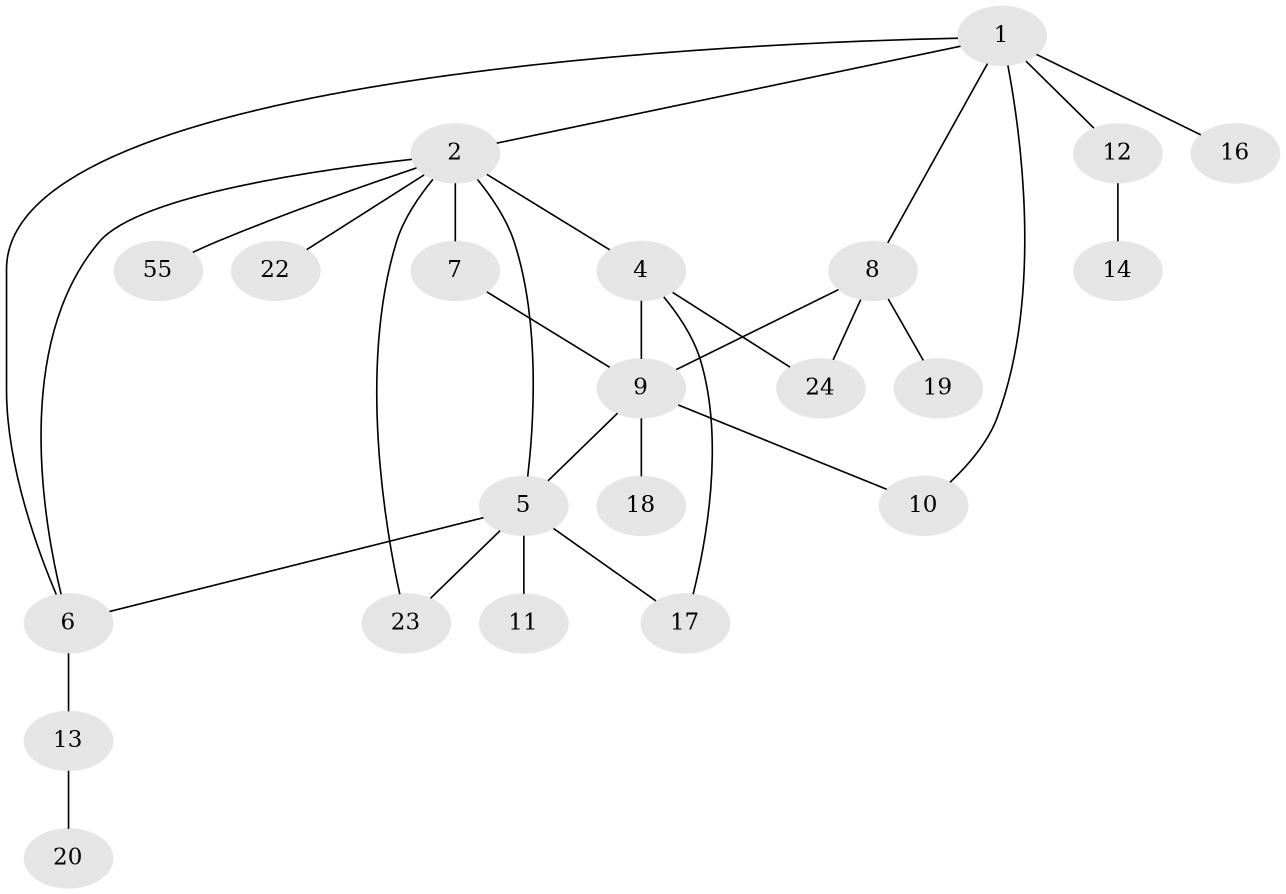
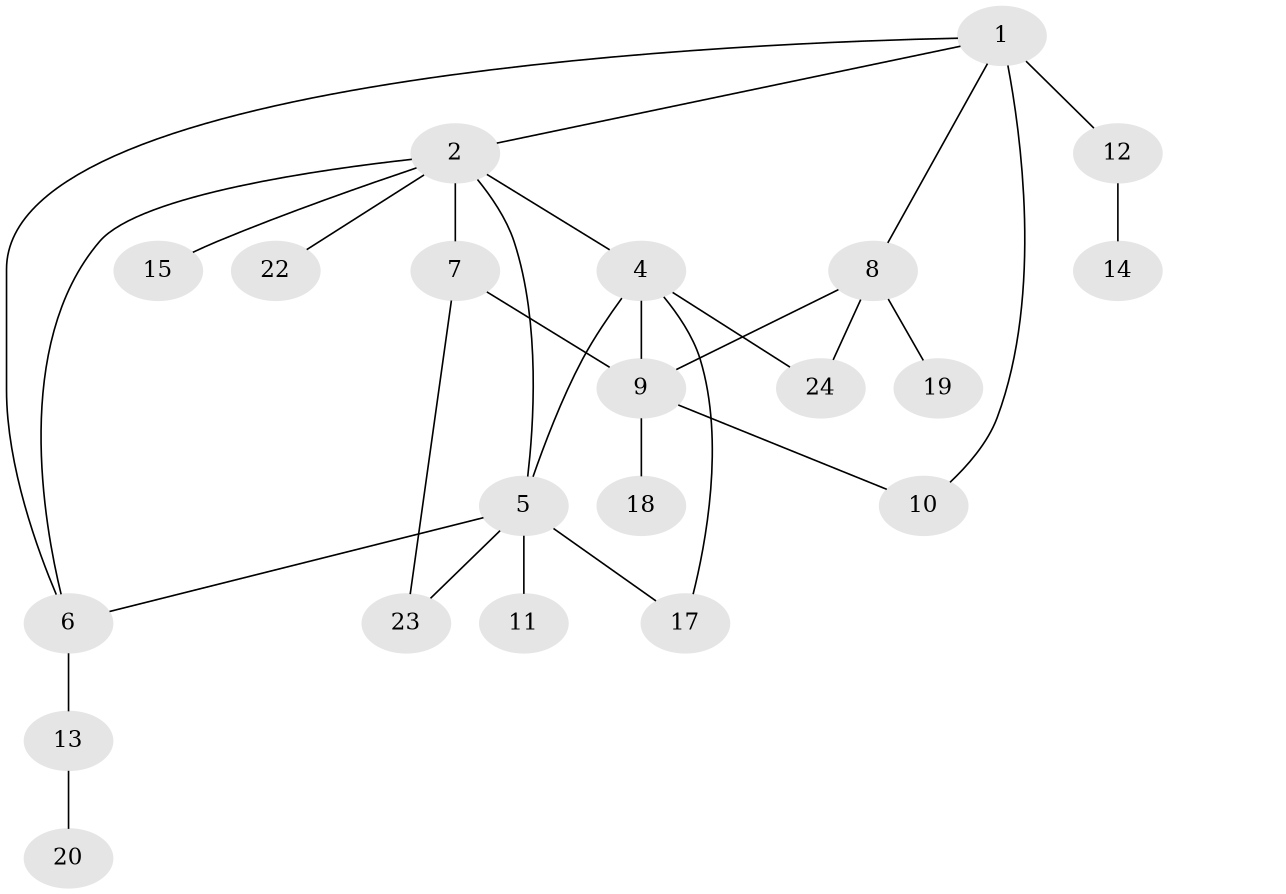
(1235, 153) -> none
(158, 271) -> (158, 271)
(377, 382) -> (431, 447)
(583, 447) -> (570, 384)
